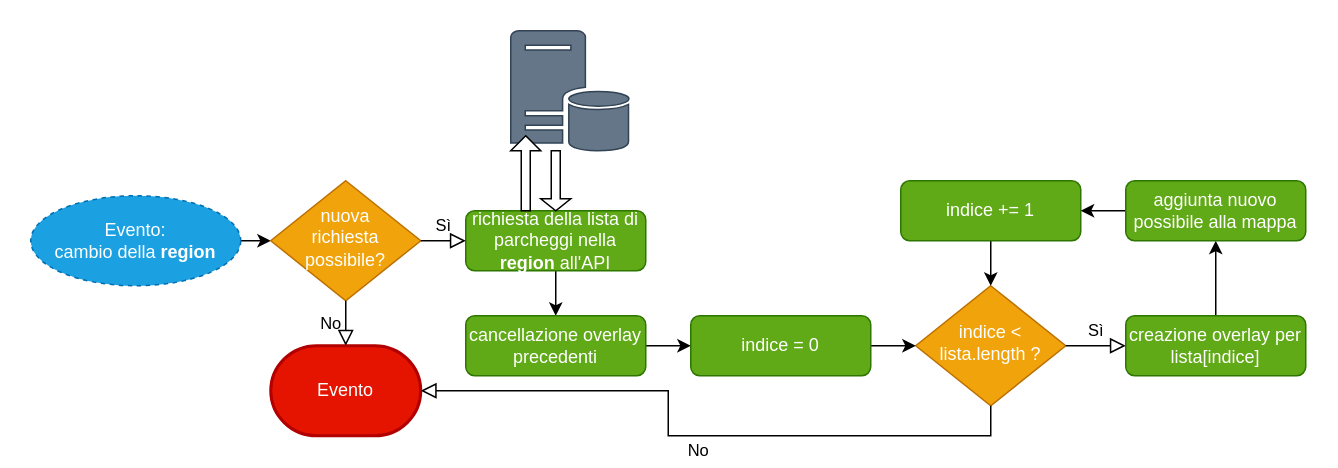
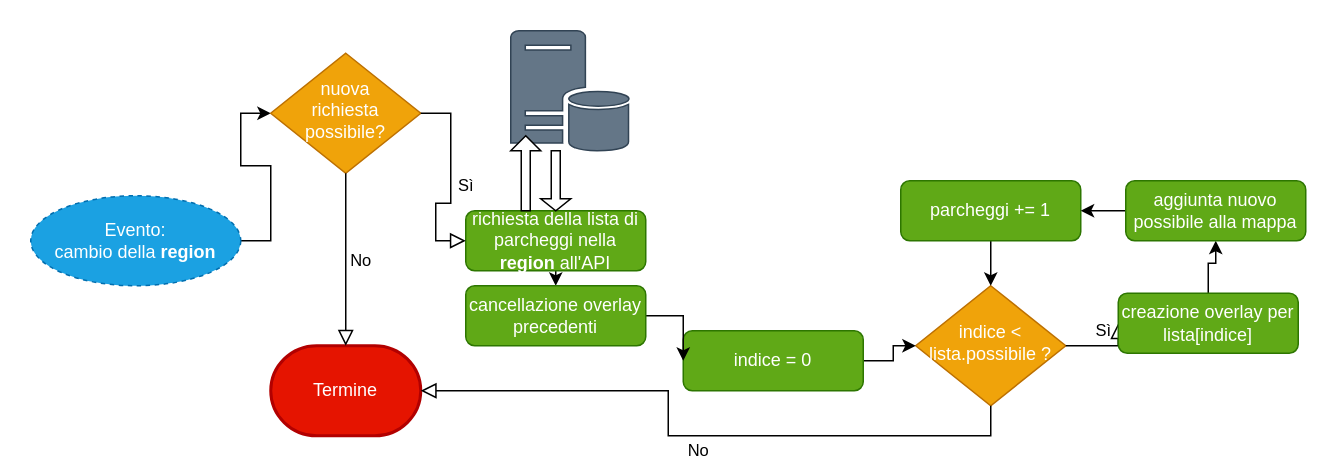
(991, 211) -> (991, 211)
(346, 241) -> (346, 113)
(991, 343) -> (991, 343)
(556, 346) -> (556, 316)
(781, 346) -> (773, 361)
(1216, 346) -> (1208, 323)
(346, 391) -> (346, 391)
